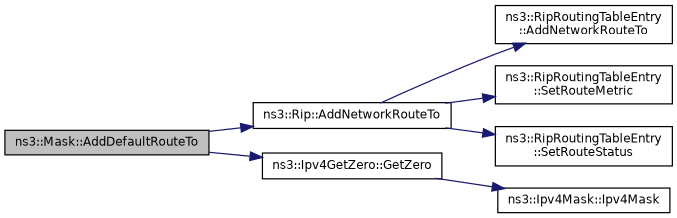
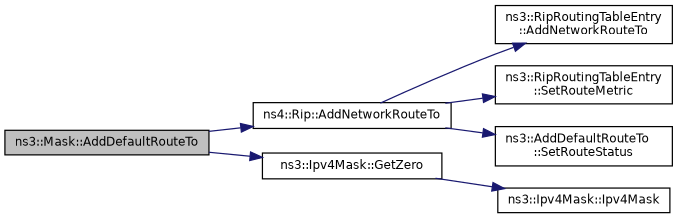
(352, 116) -> (352, 116)
(584, 146) -> (584, 146)
(352, 166) -> (352, 166)
